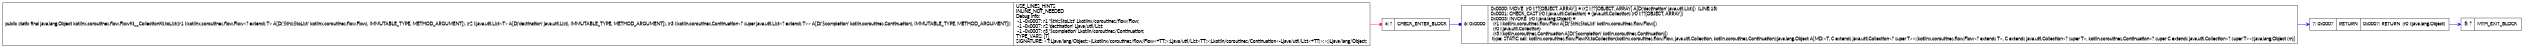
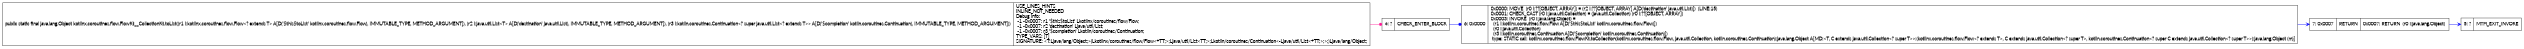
(2497, 24) -> (2498, 24)
